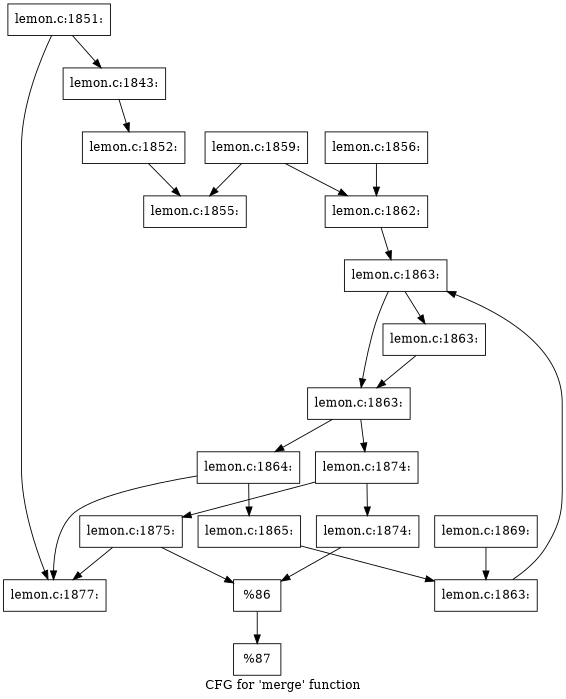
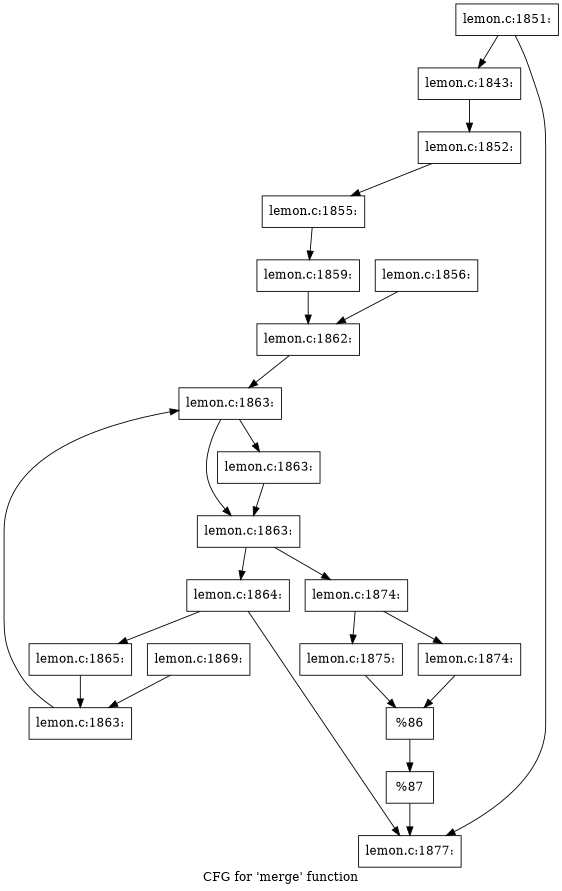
(229, 177) -> (311, 239)
(96, 561) -> (410, 815)
